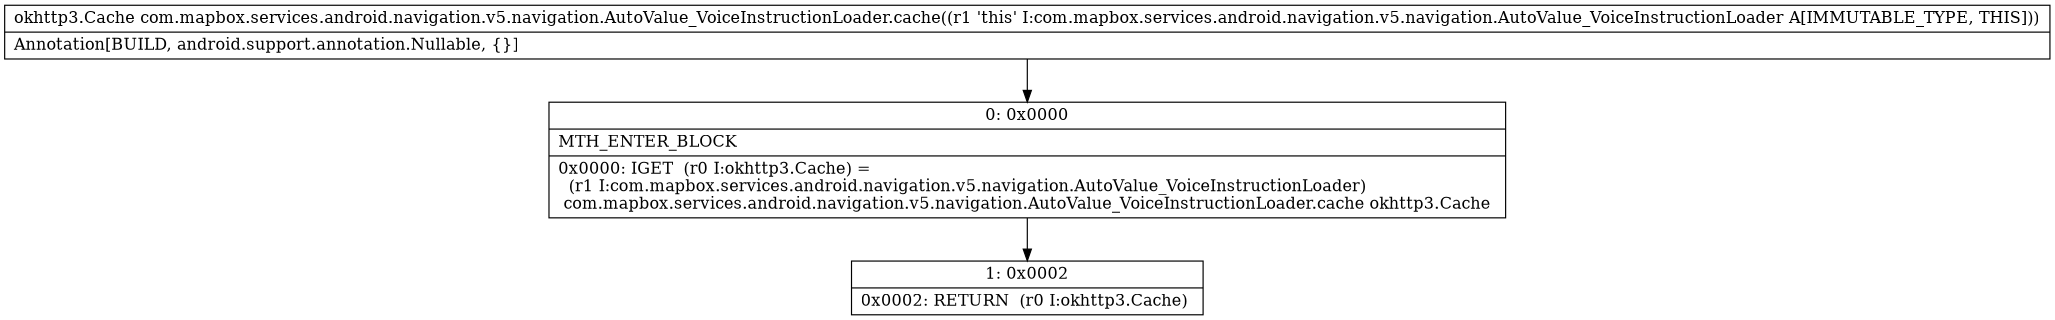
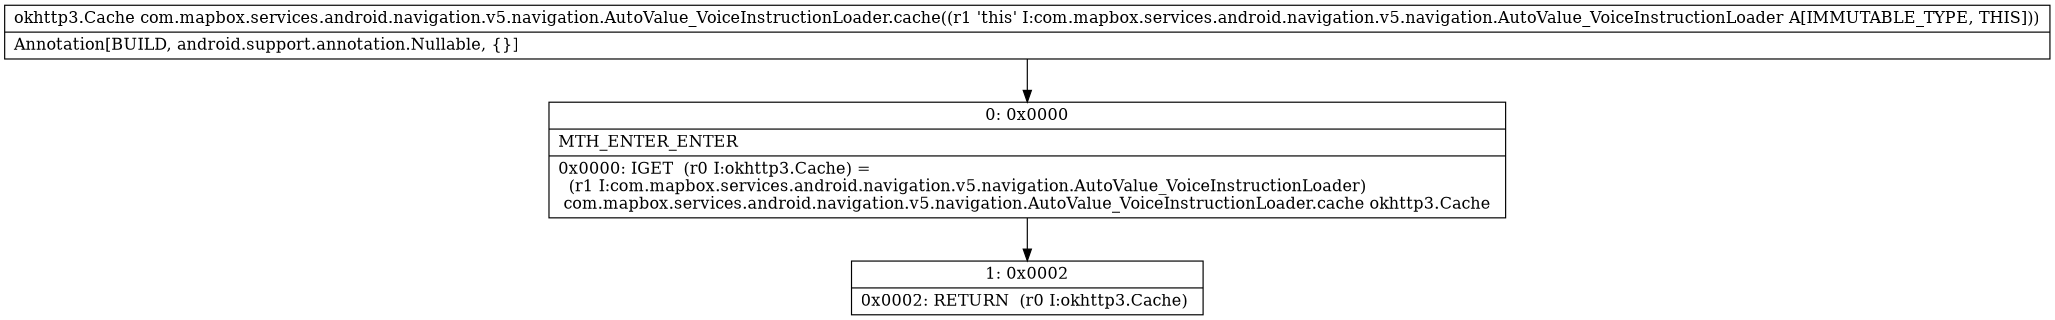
(648, 142) -> (648, 142)
